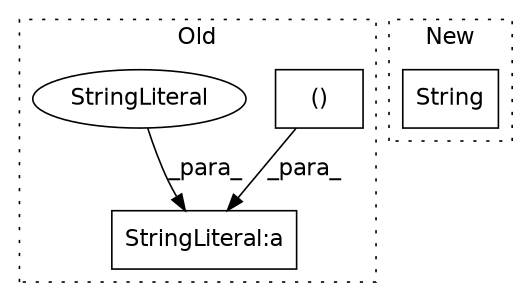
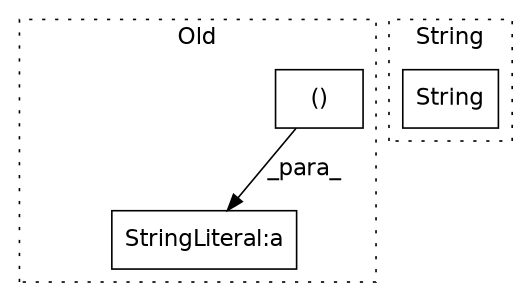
(451, 38) -> (451, 38)
(139, 99) -> none
